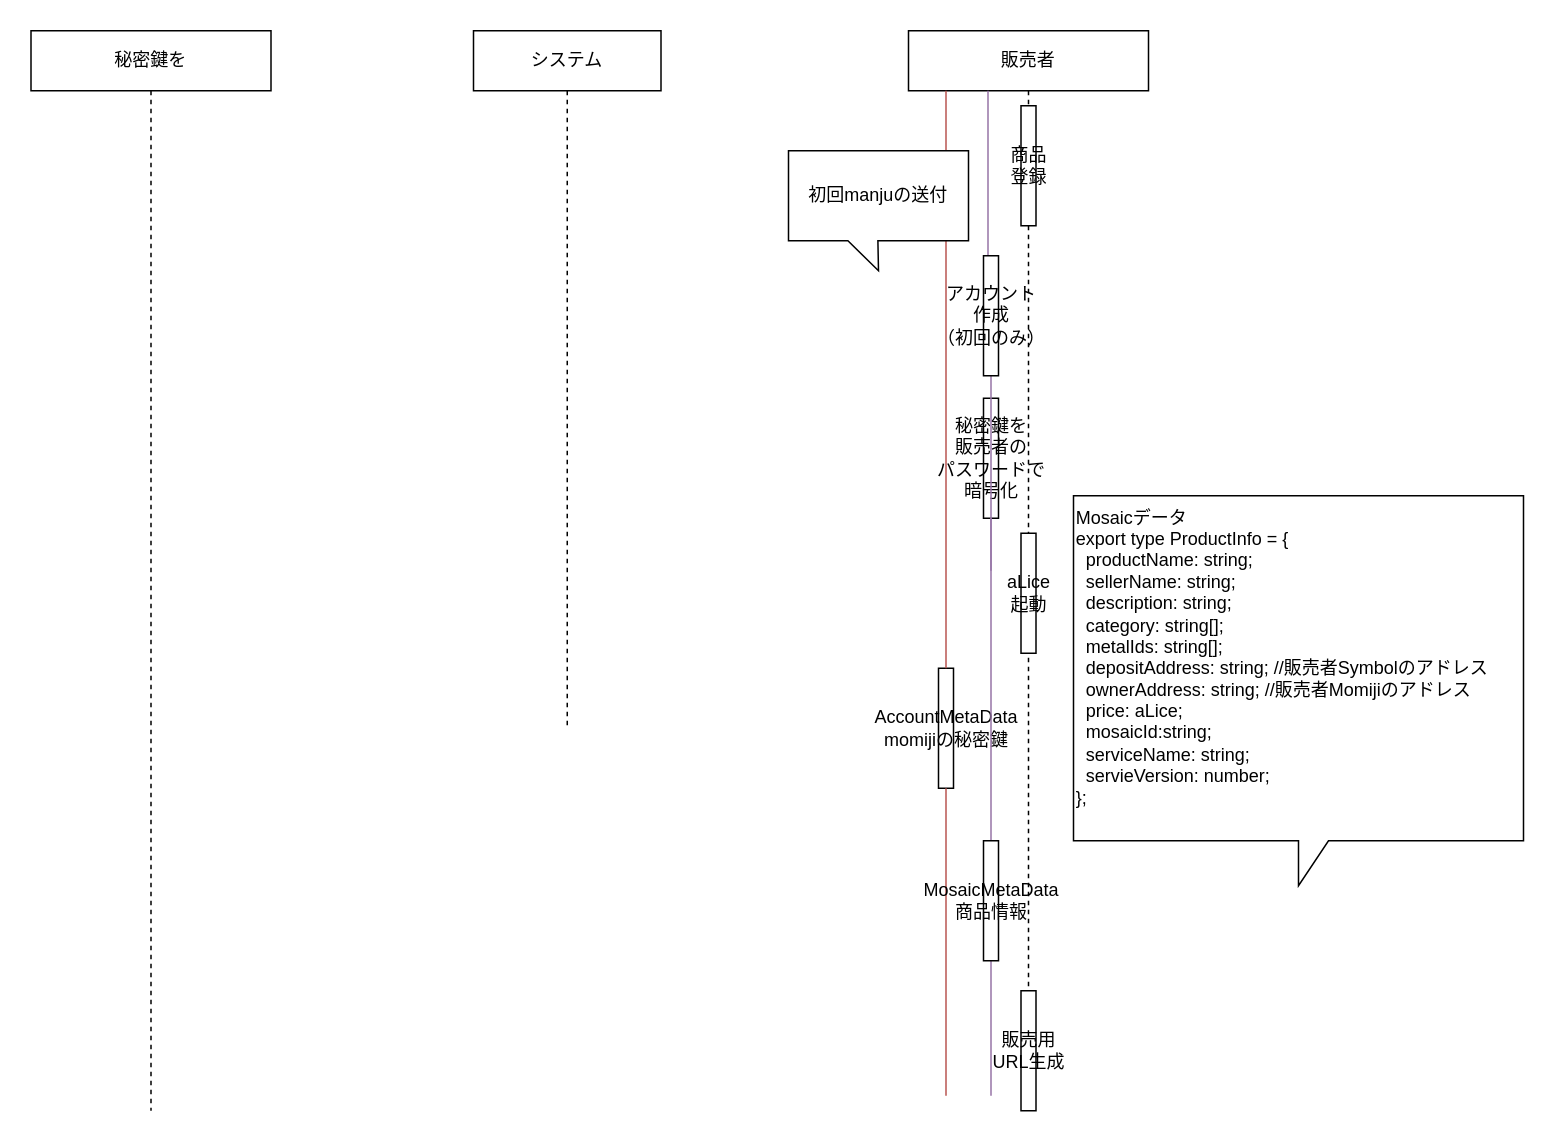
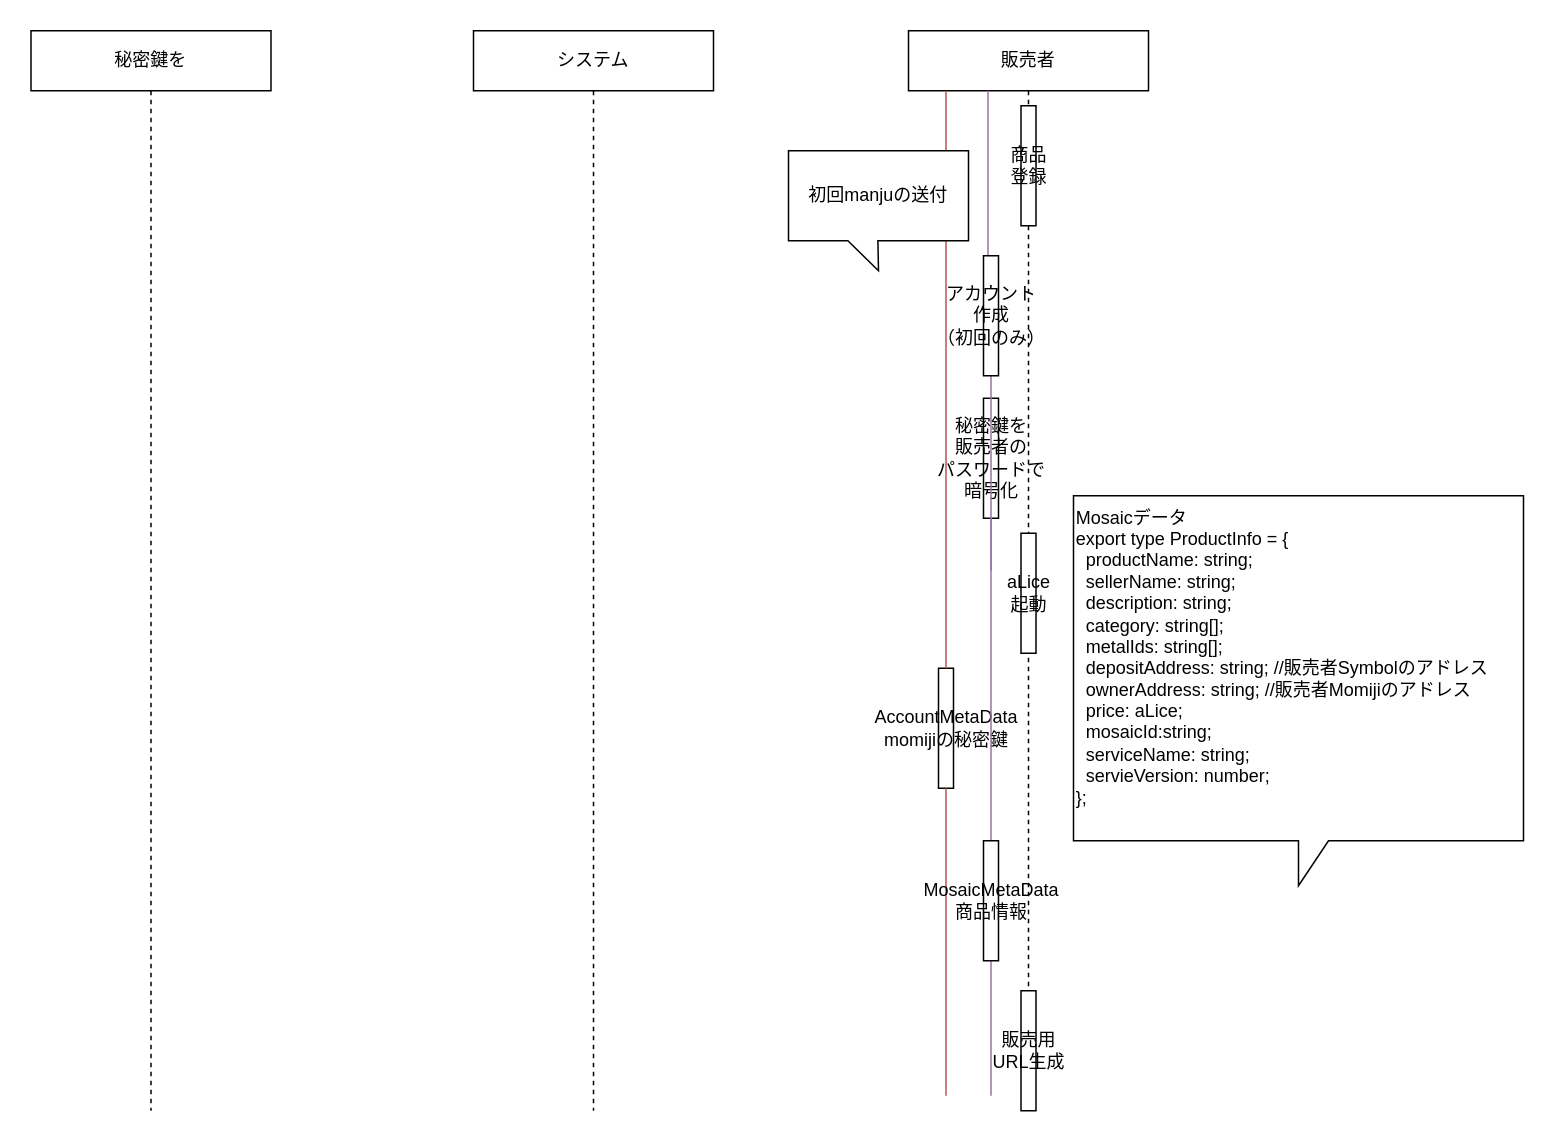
(567, 380) -> (593, 571)
